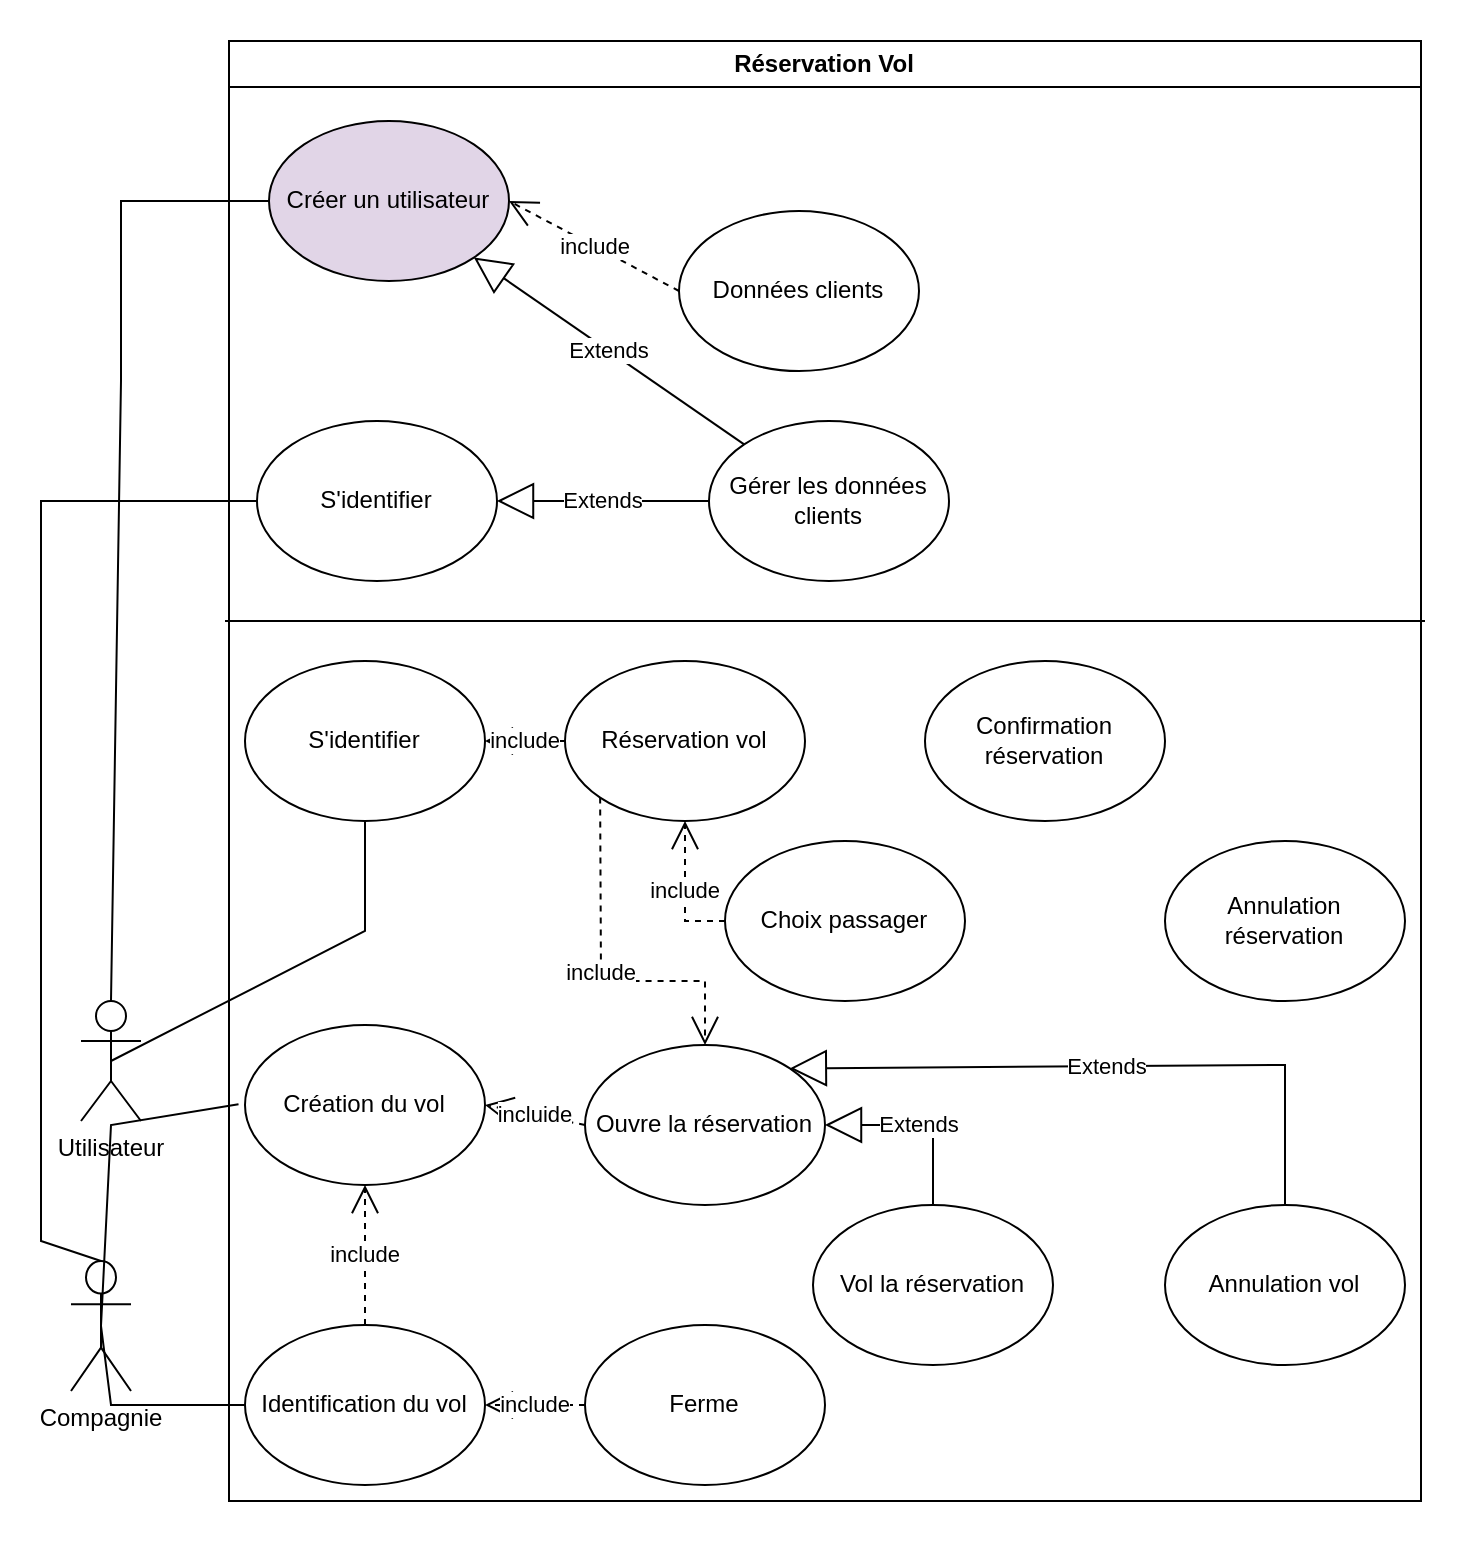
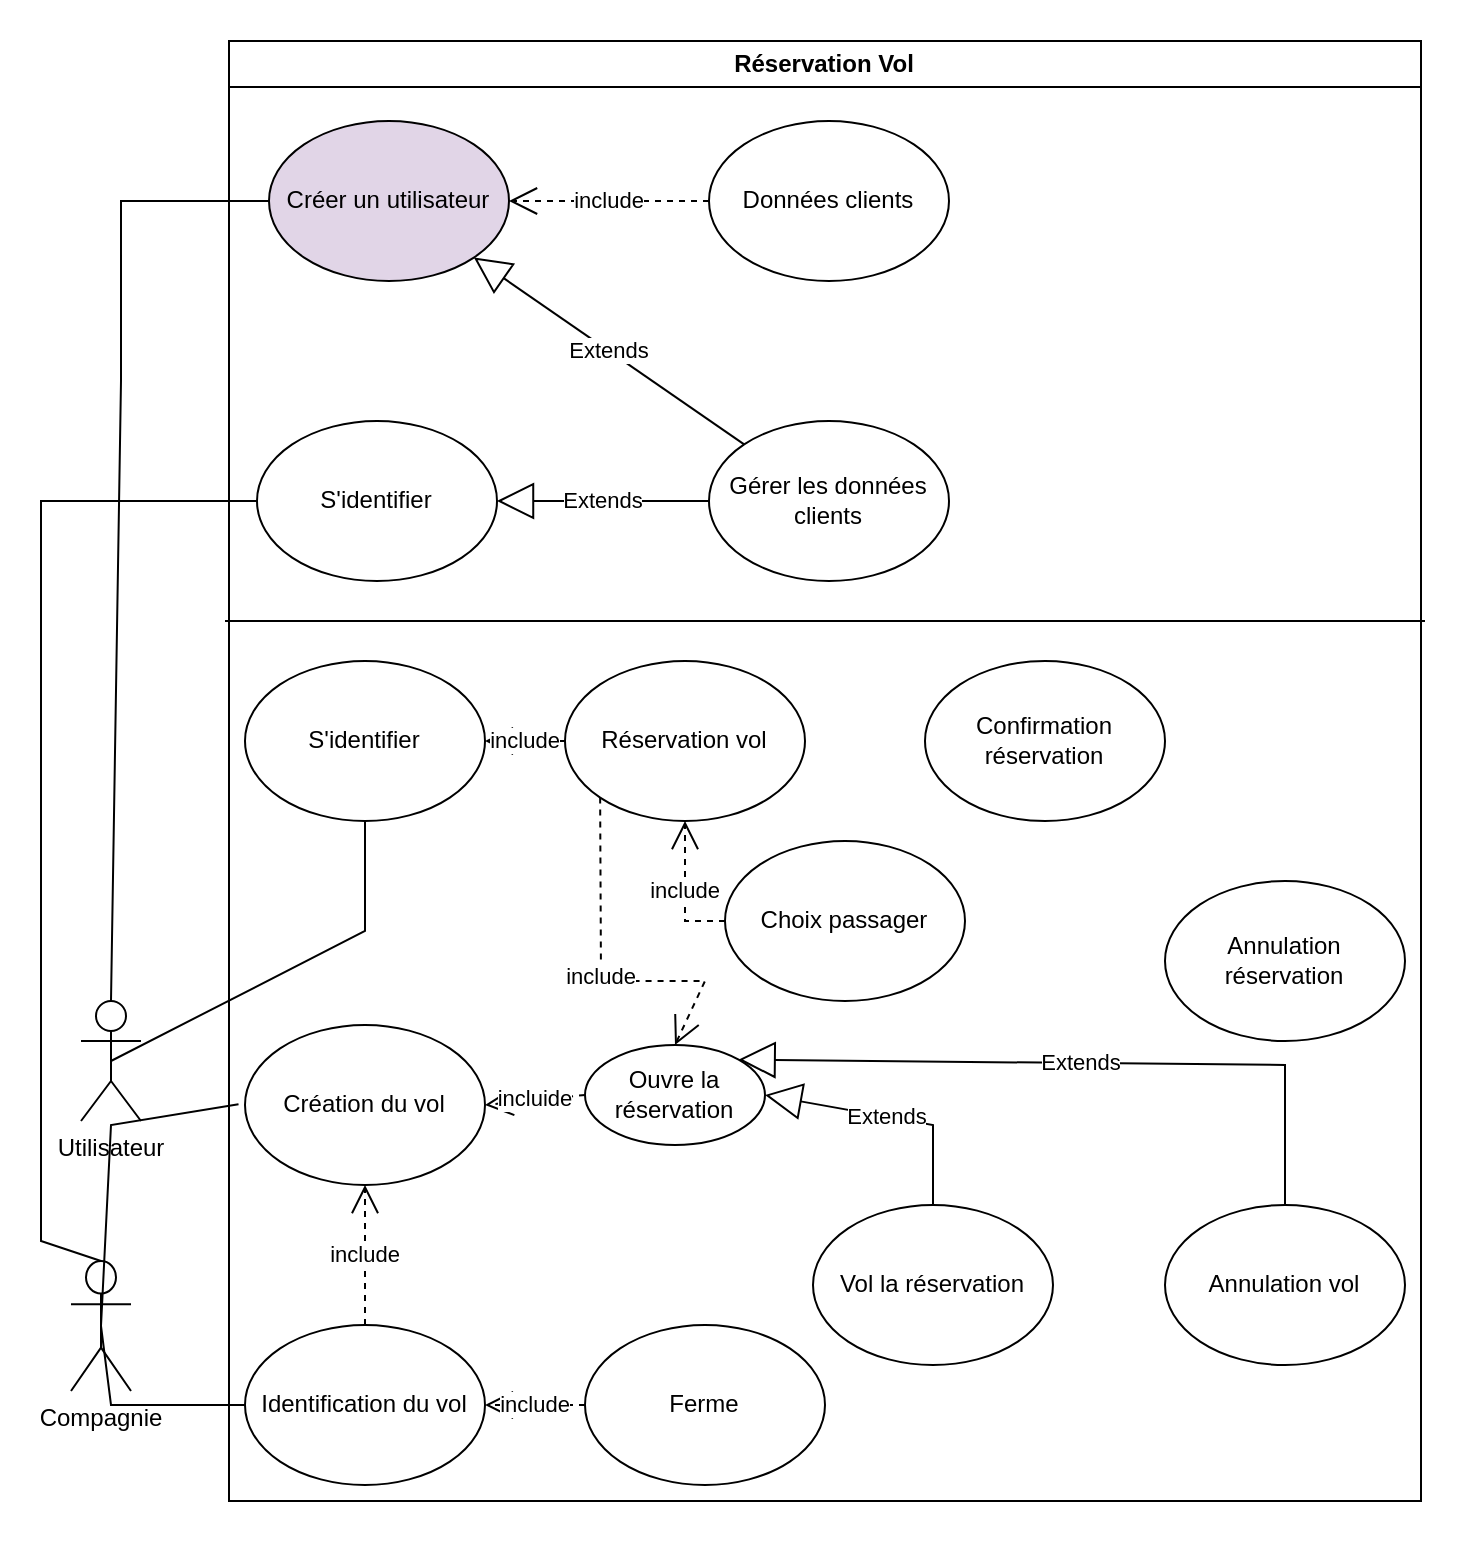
(799, 291) -> (829, 201)
(1285, 921) -> (1285, 961)
(705, 1125) -> (675, 1095)
